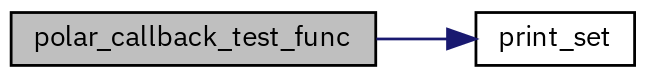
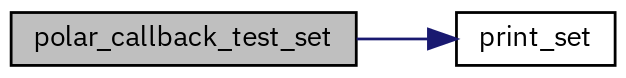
(193, 39) -> (184, 39)
